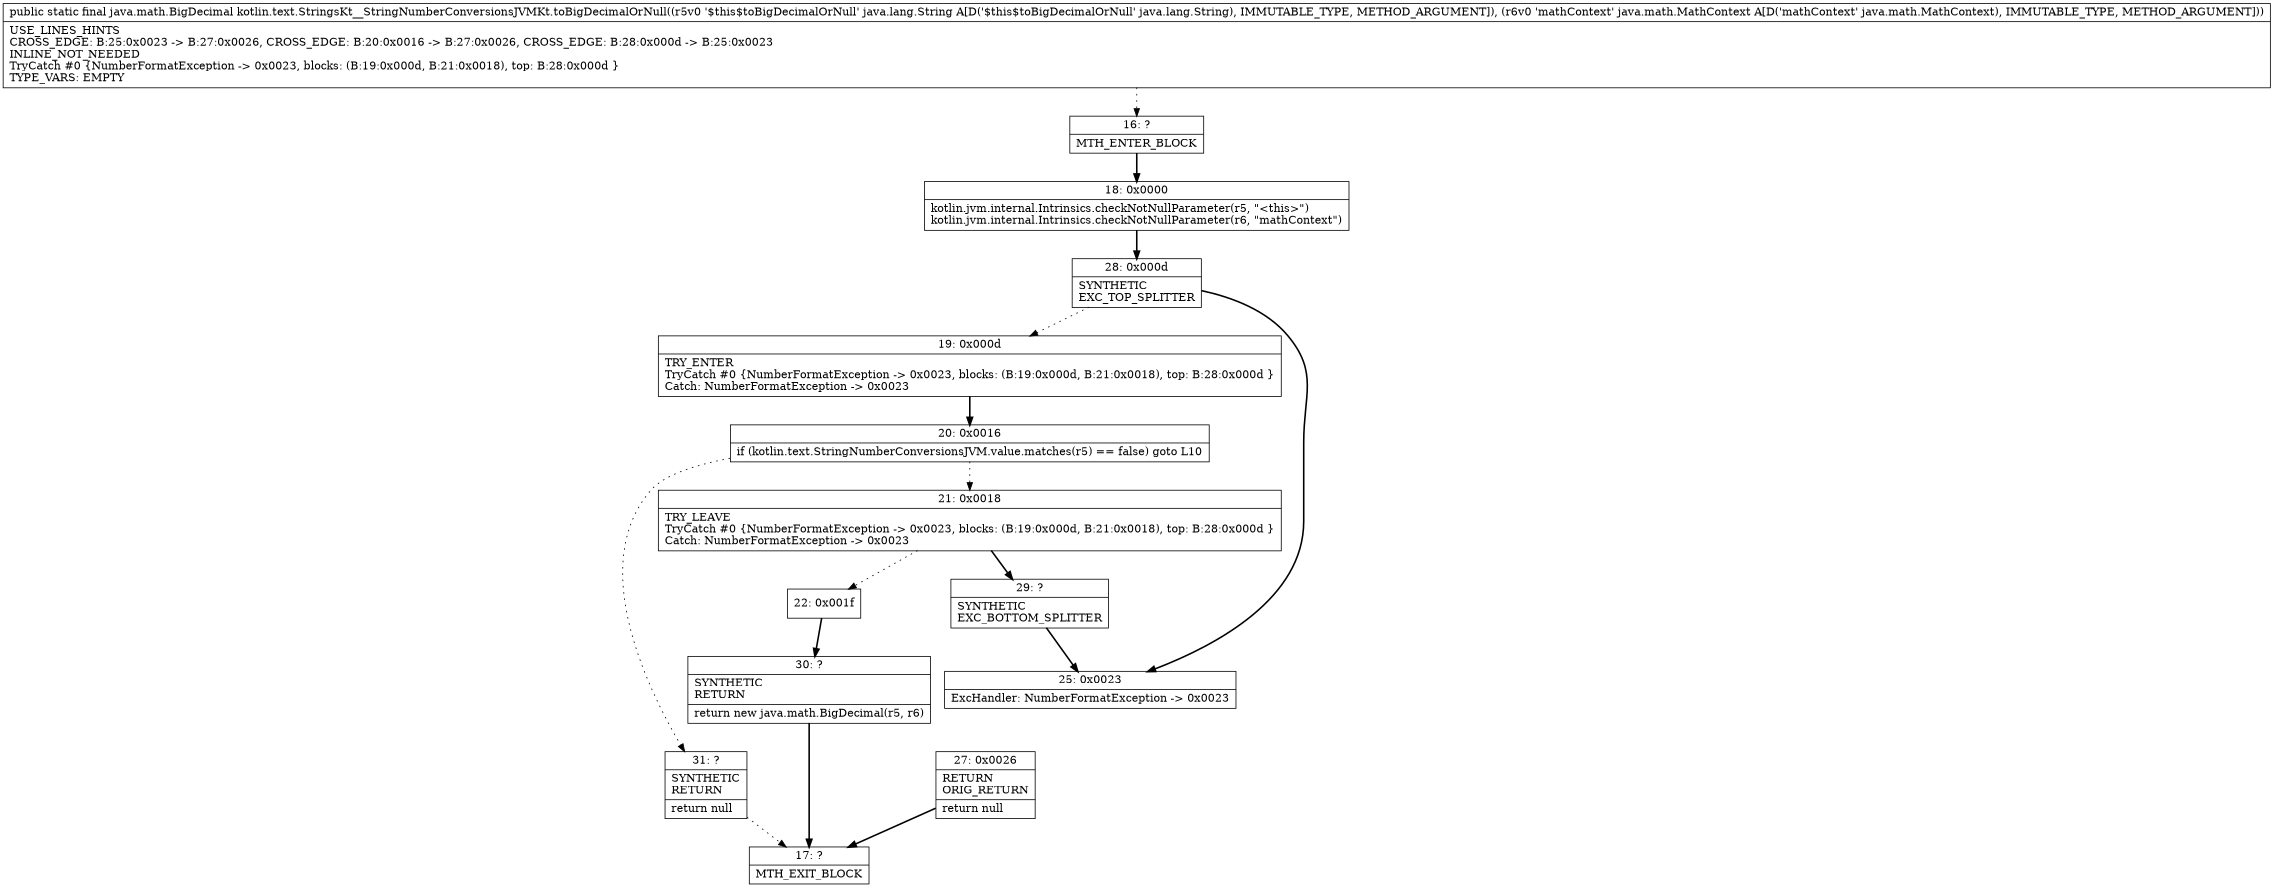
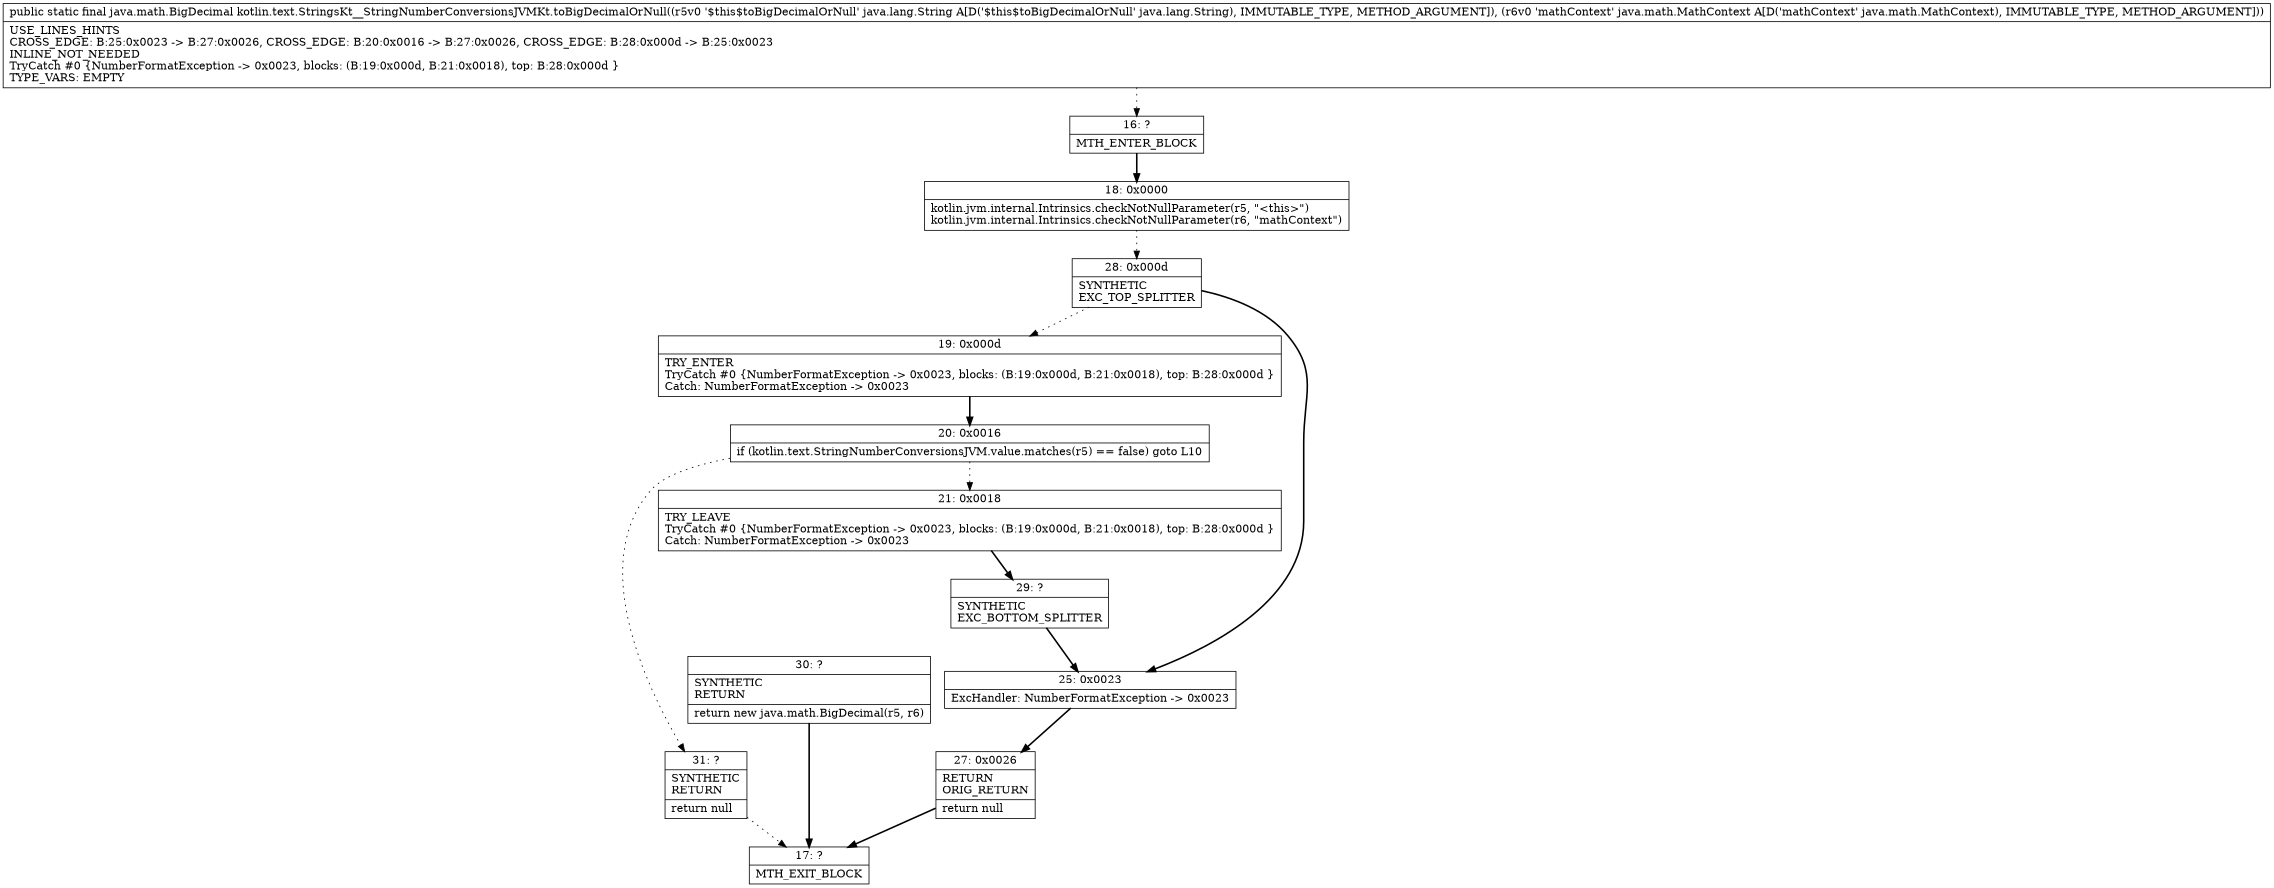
(1137, 240) -> (1137, 240)
(824, 604) -> none
none -> (1049, 727)
